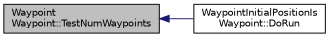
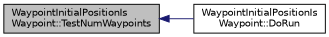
(82, 19) -> (82, 19)
